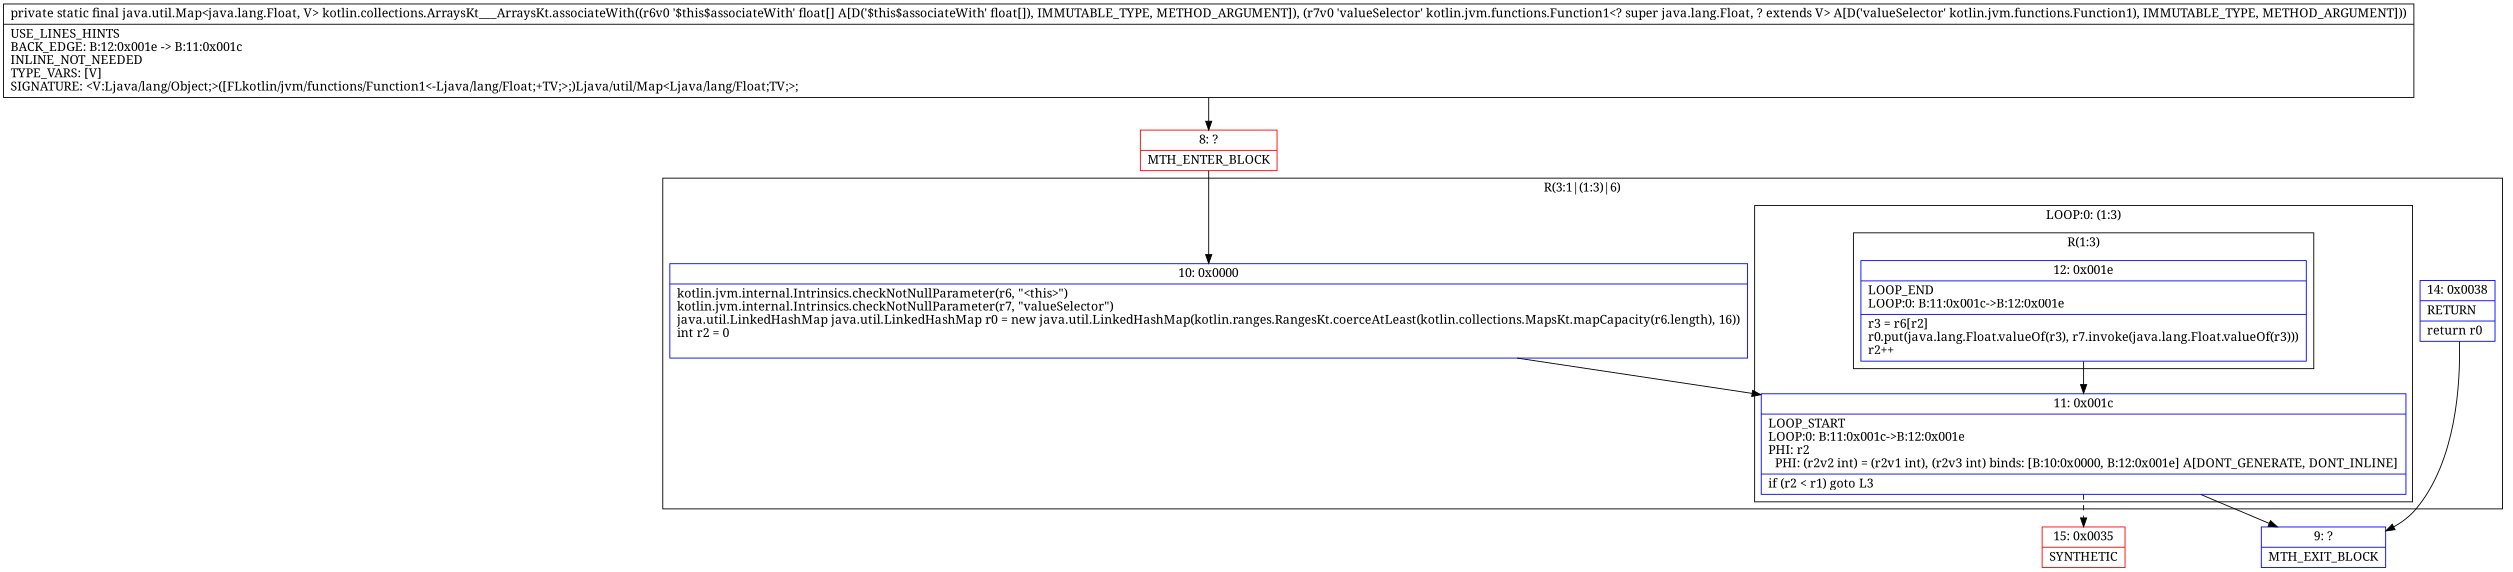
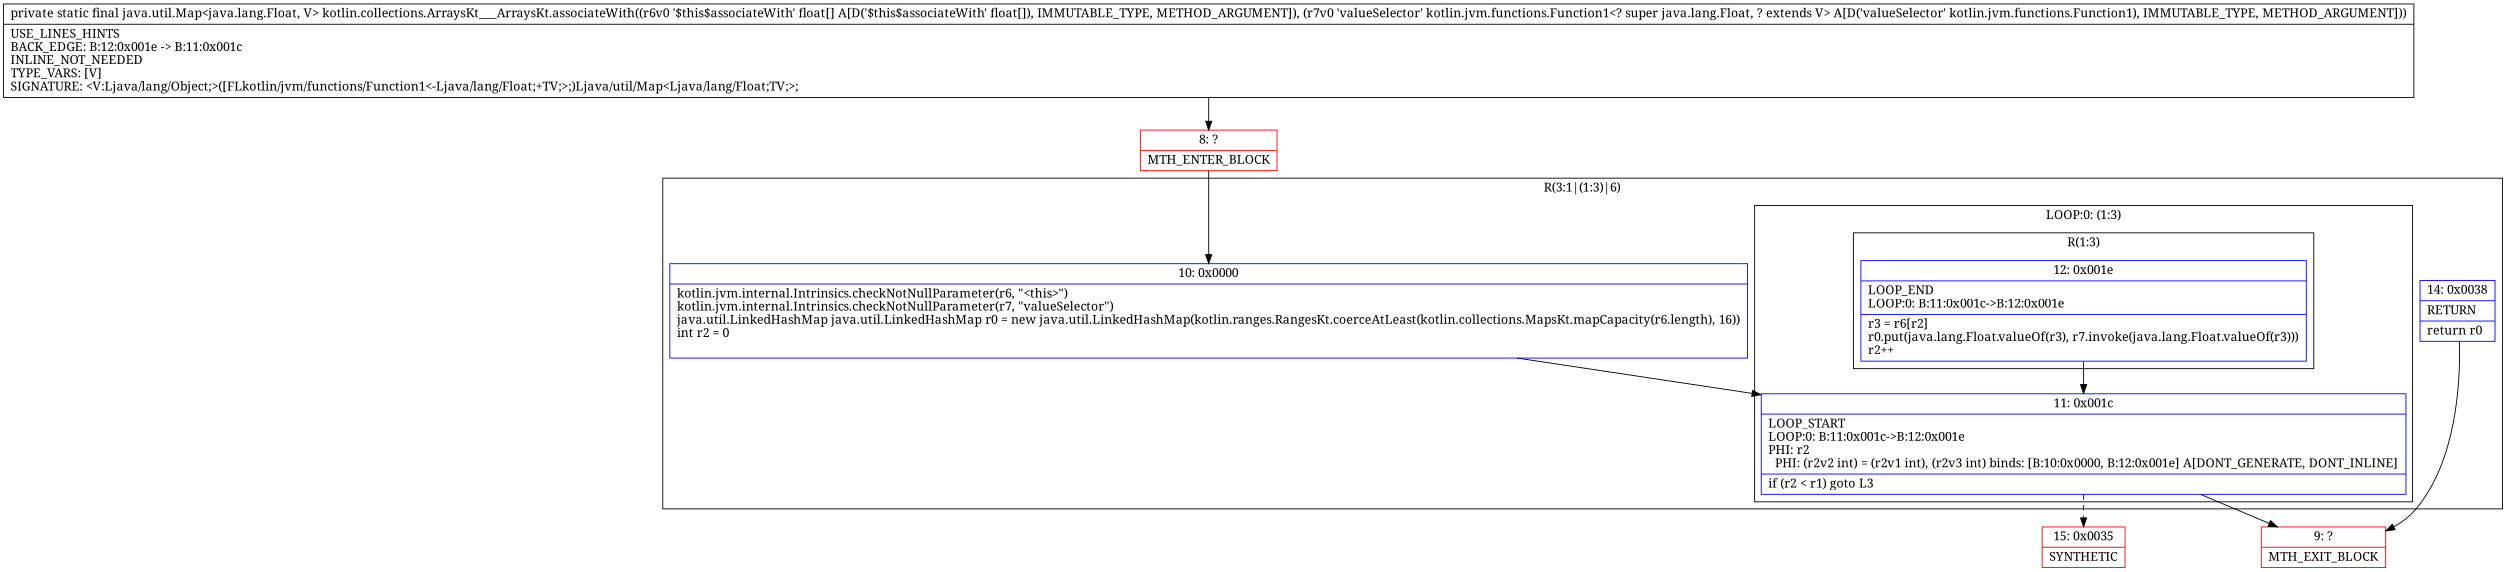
(2323, 547) -> (2323, 547)
